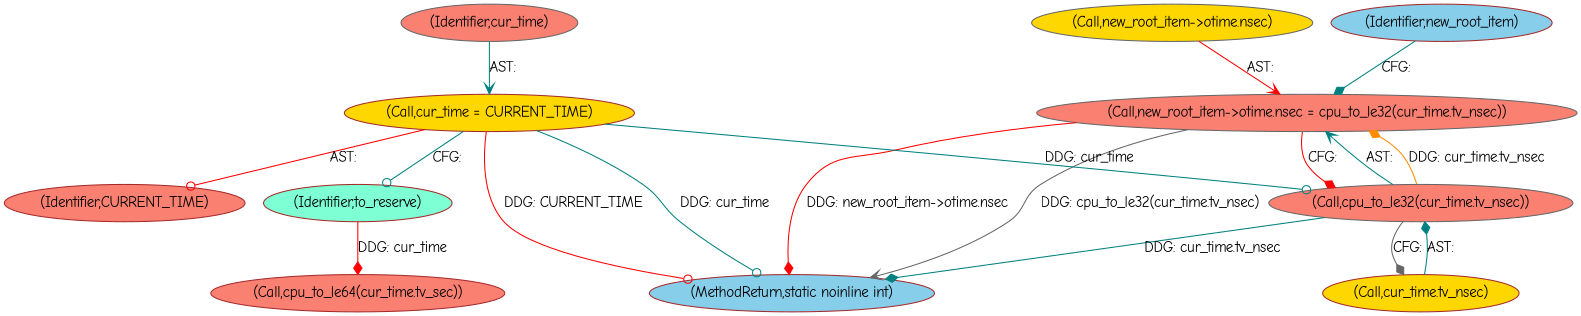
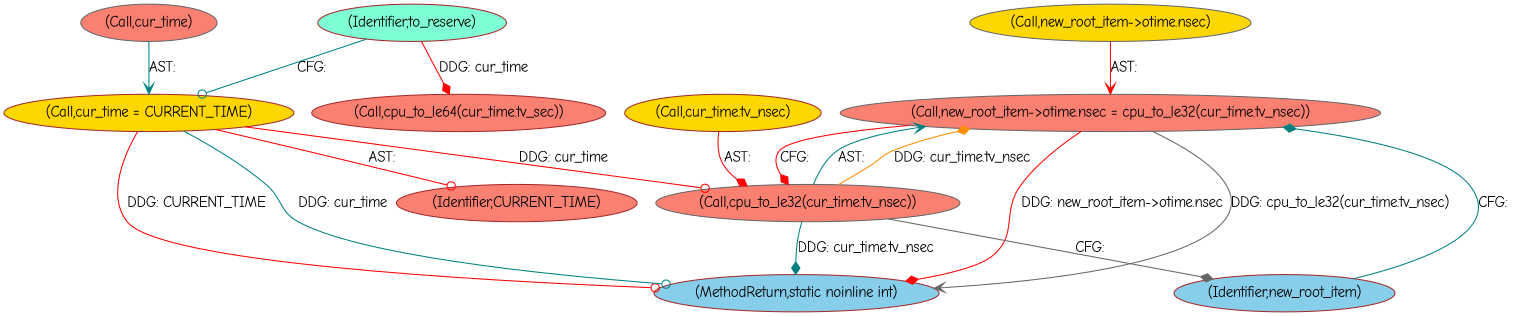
(489, 23) -> (149, 23)
(427, 156) -> (286, 66)
(954, 156) -> (473, 157)
(1392, 242) -> (1044, 248)
(1427, 254) -> (720, 158)
